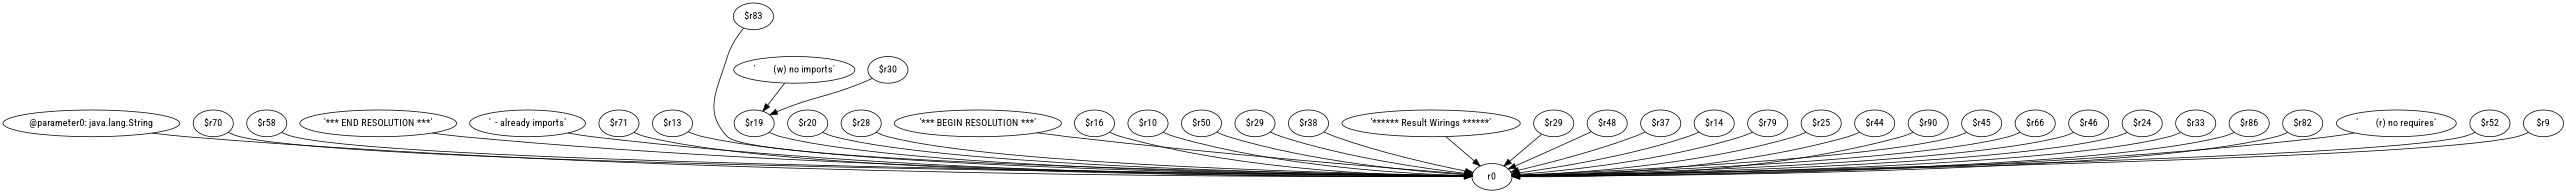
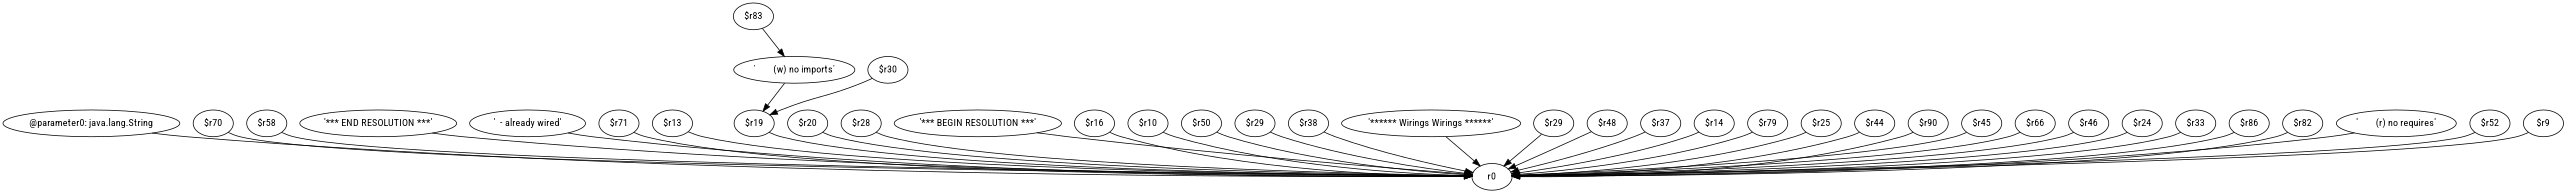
(528, 123) -> (528, 123)
(1431, 123) -> (1431, 123)
(1036, 165) -> (771, 39)
